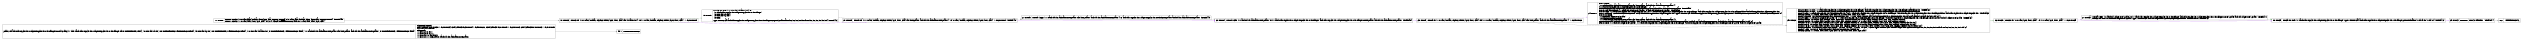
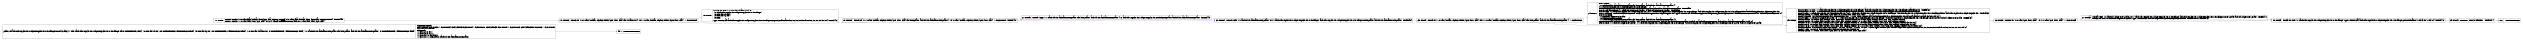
(2512, 20) -> (2512, 20)
